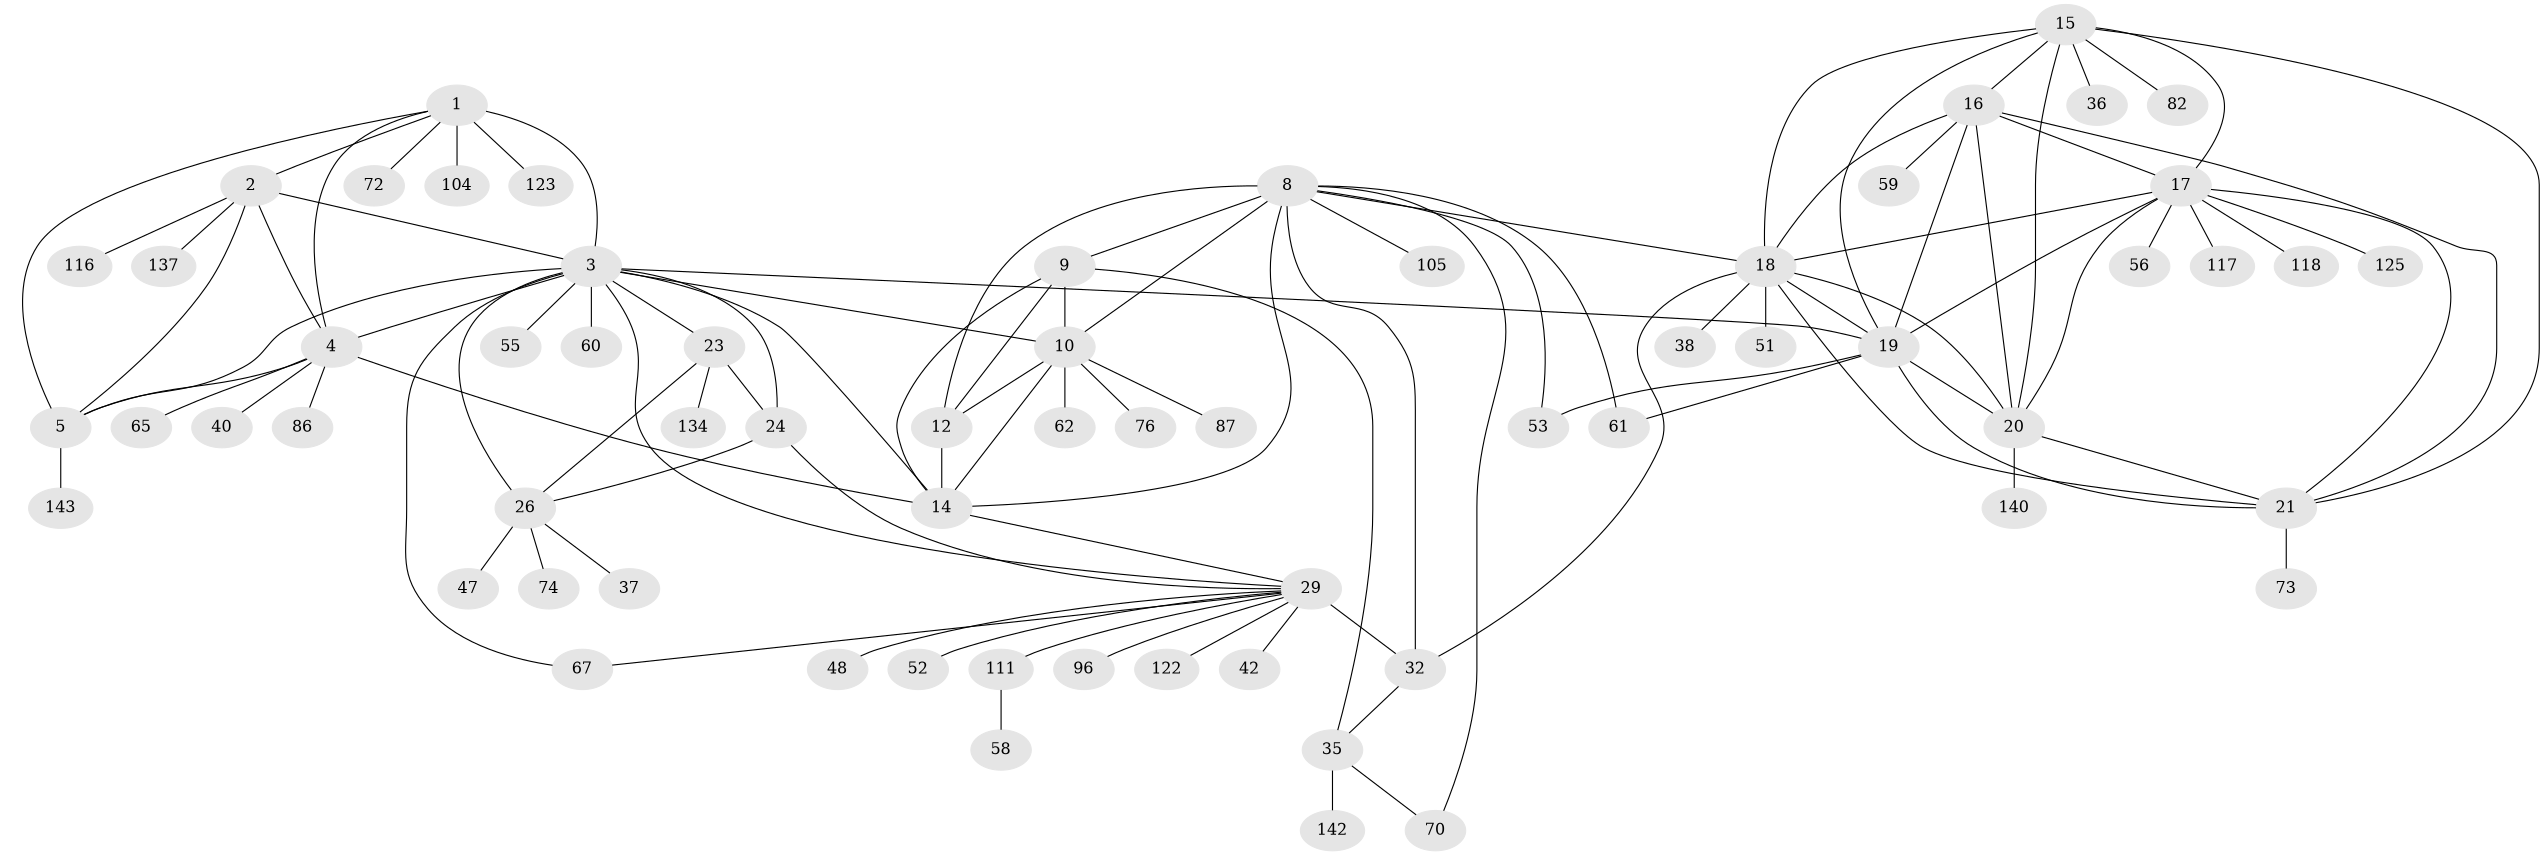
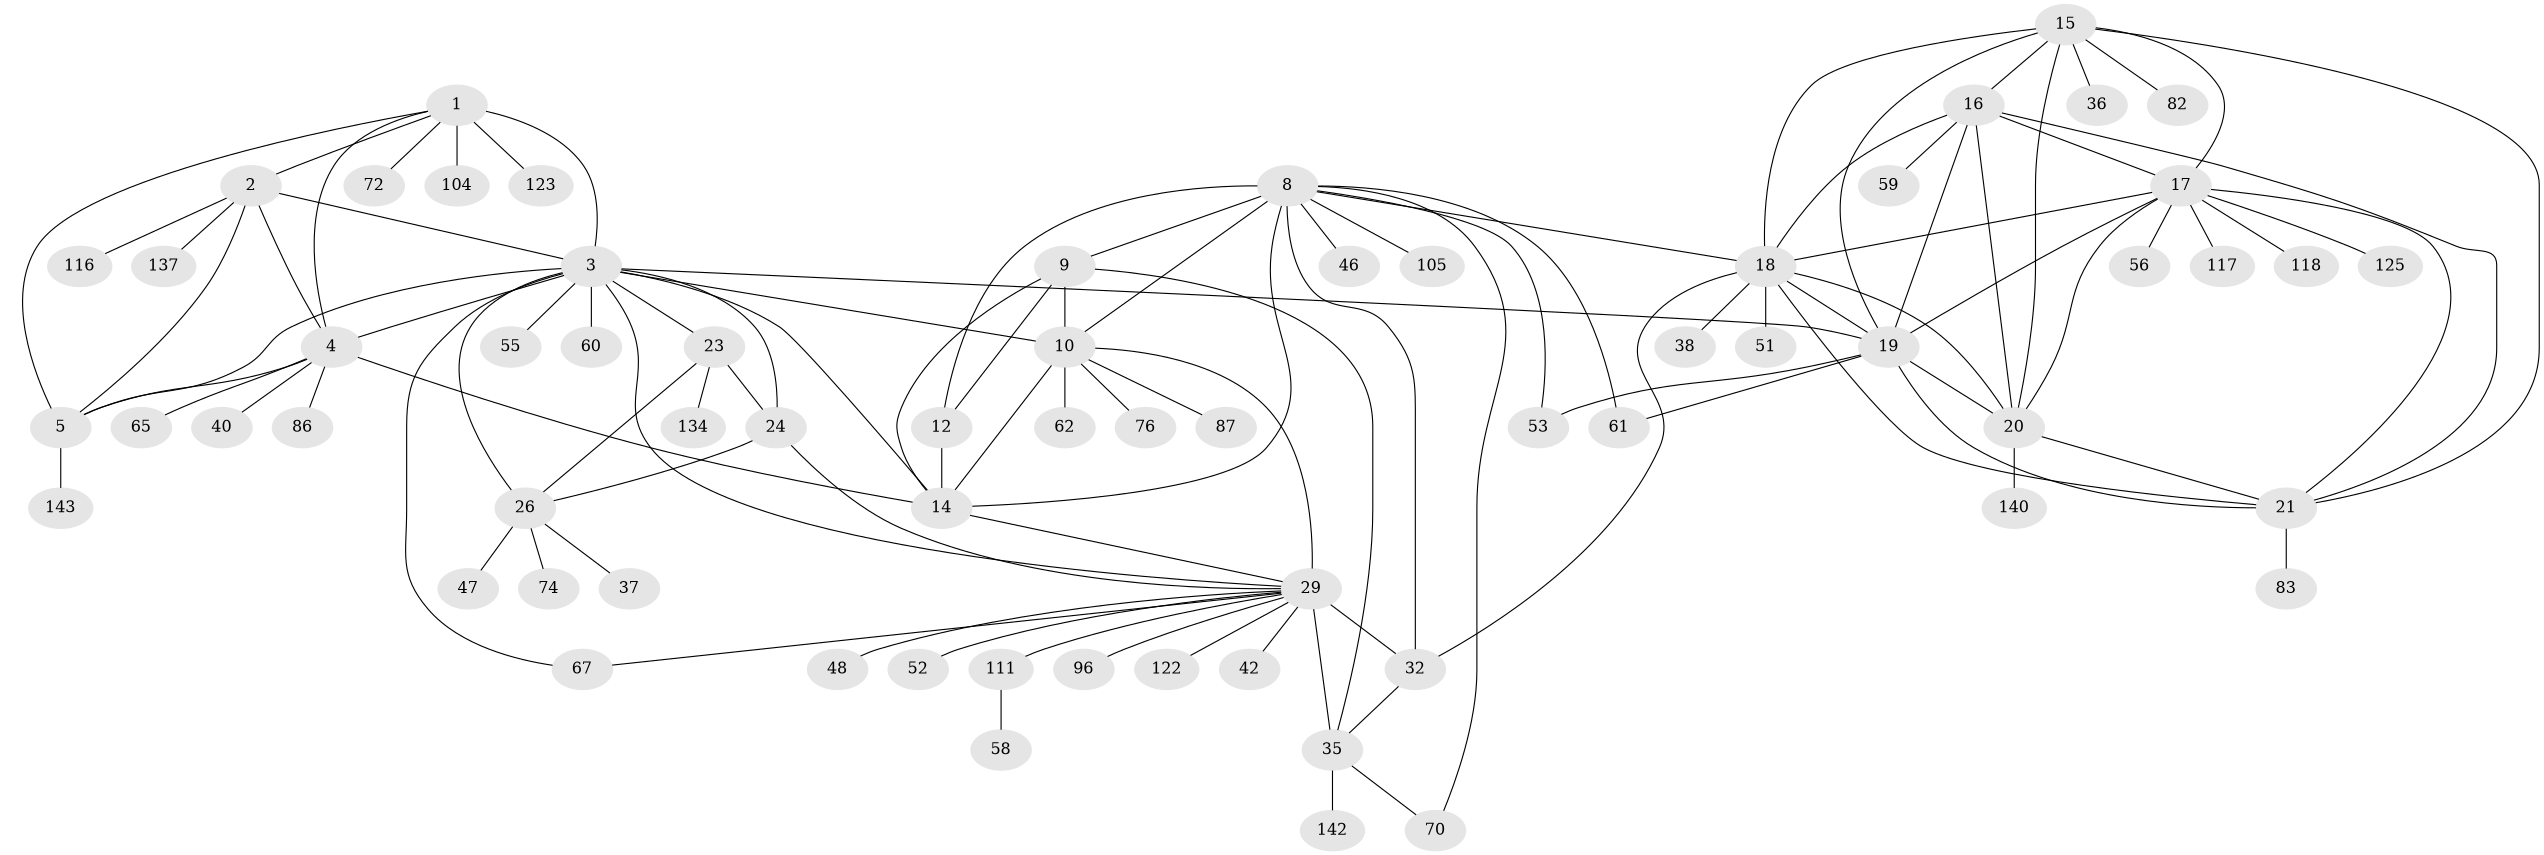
none -> (1349, 266)
(1003, 387) -> (1261, 403)
(2286, 589) -> (2286, 589)
none -> (1322, 669)
